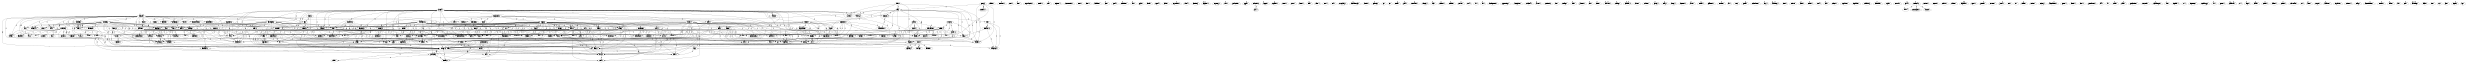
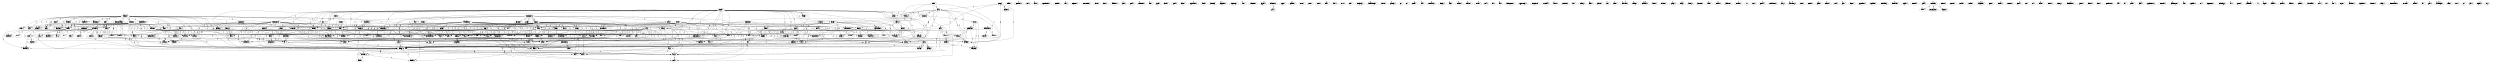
none -> (2320, 4)
(474, 22) -> (423, 22)
(190, 35) -> (229, 25)
none -> (629, 36)
(924, 45) -> (946, 39)
